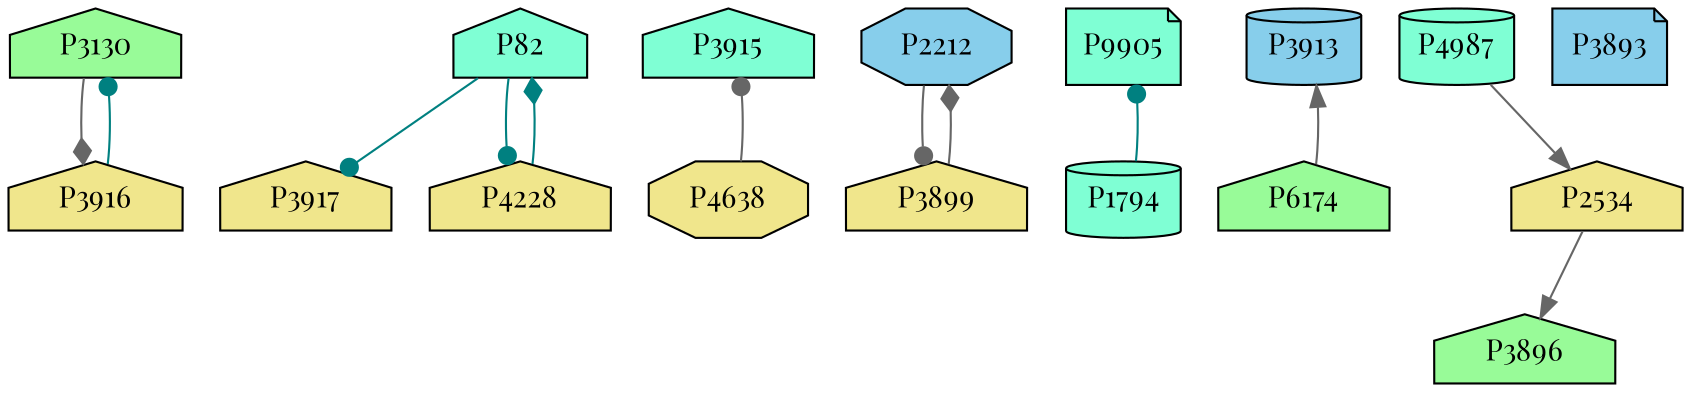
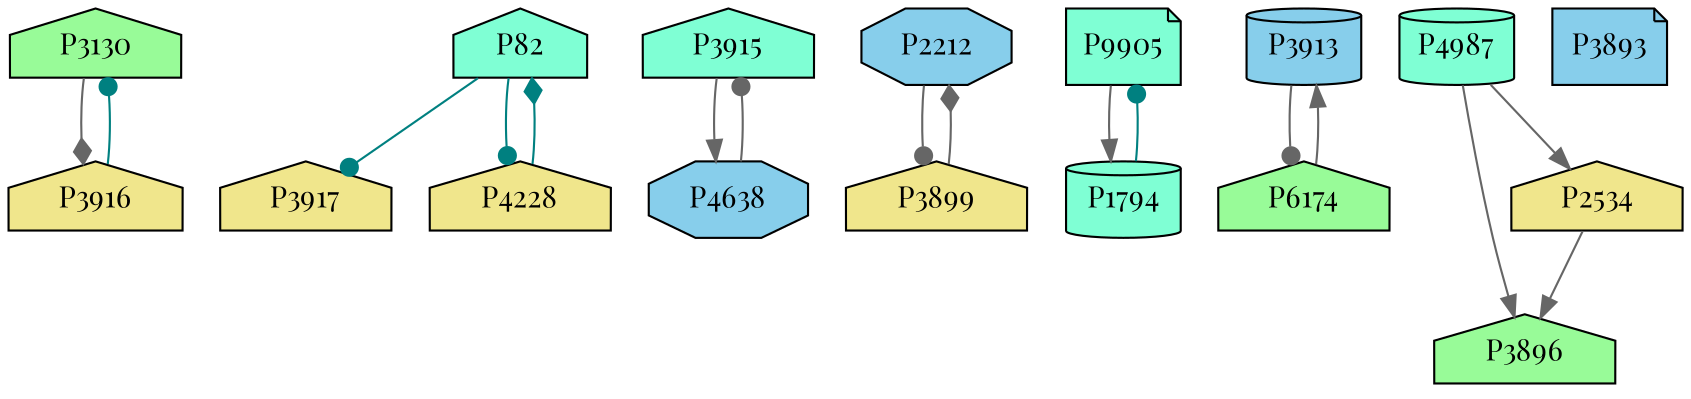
none -> (714, 109)
none -> (1109, 113)
none -> (1290, 116)
none -> (1483, 192)
(728, 200) -> (728, 200)
